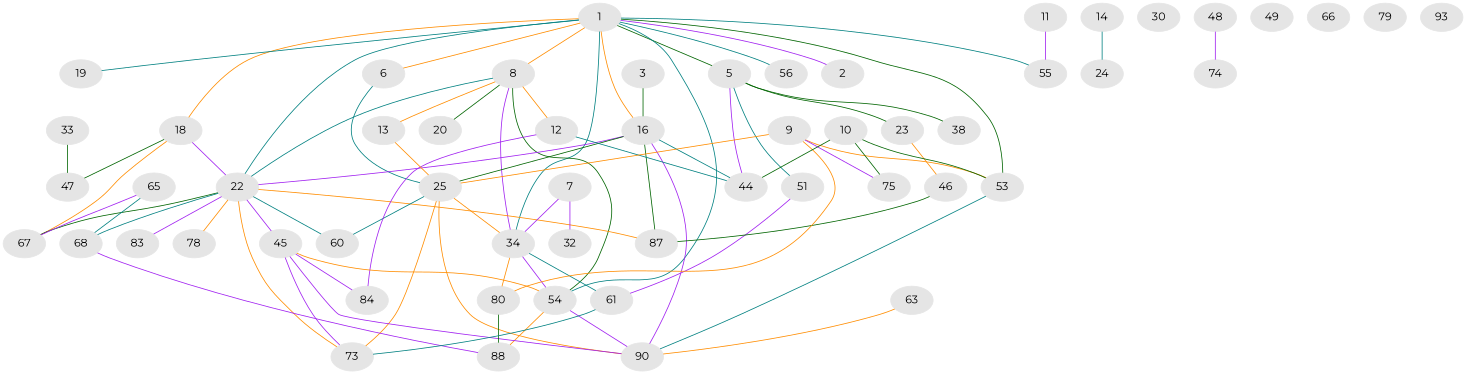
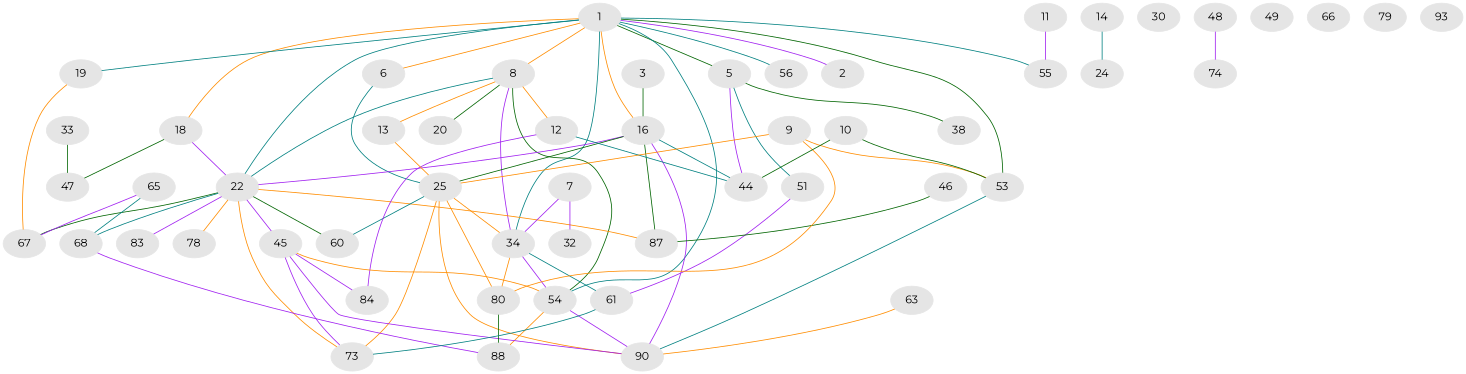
(902, 130) -> none
(889, 187) -> none
(107, 192) -> (28, 151)
(287, 215) -> (287, 215)
none -> (469, 244)
